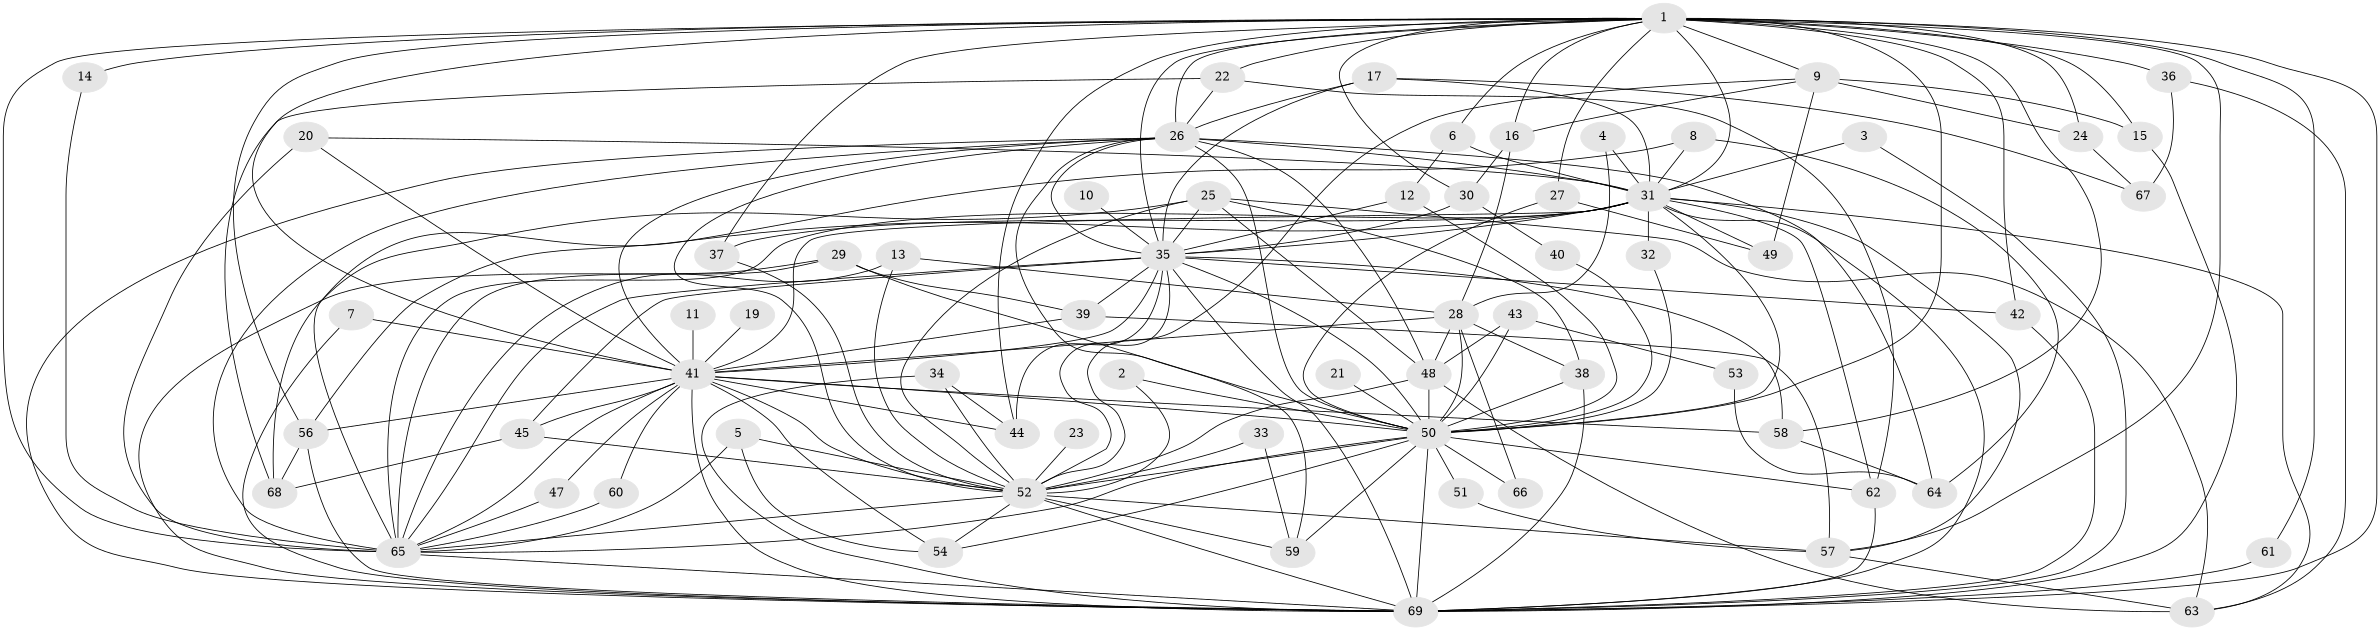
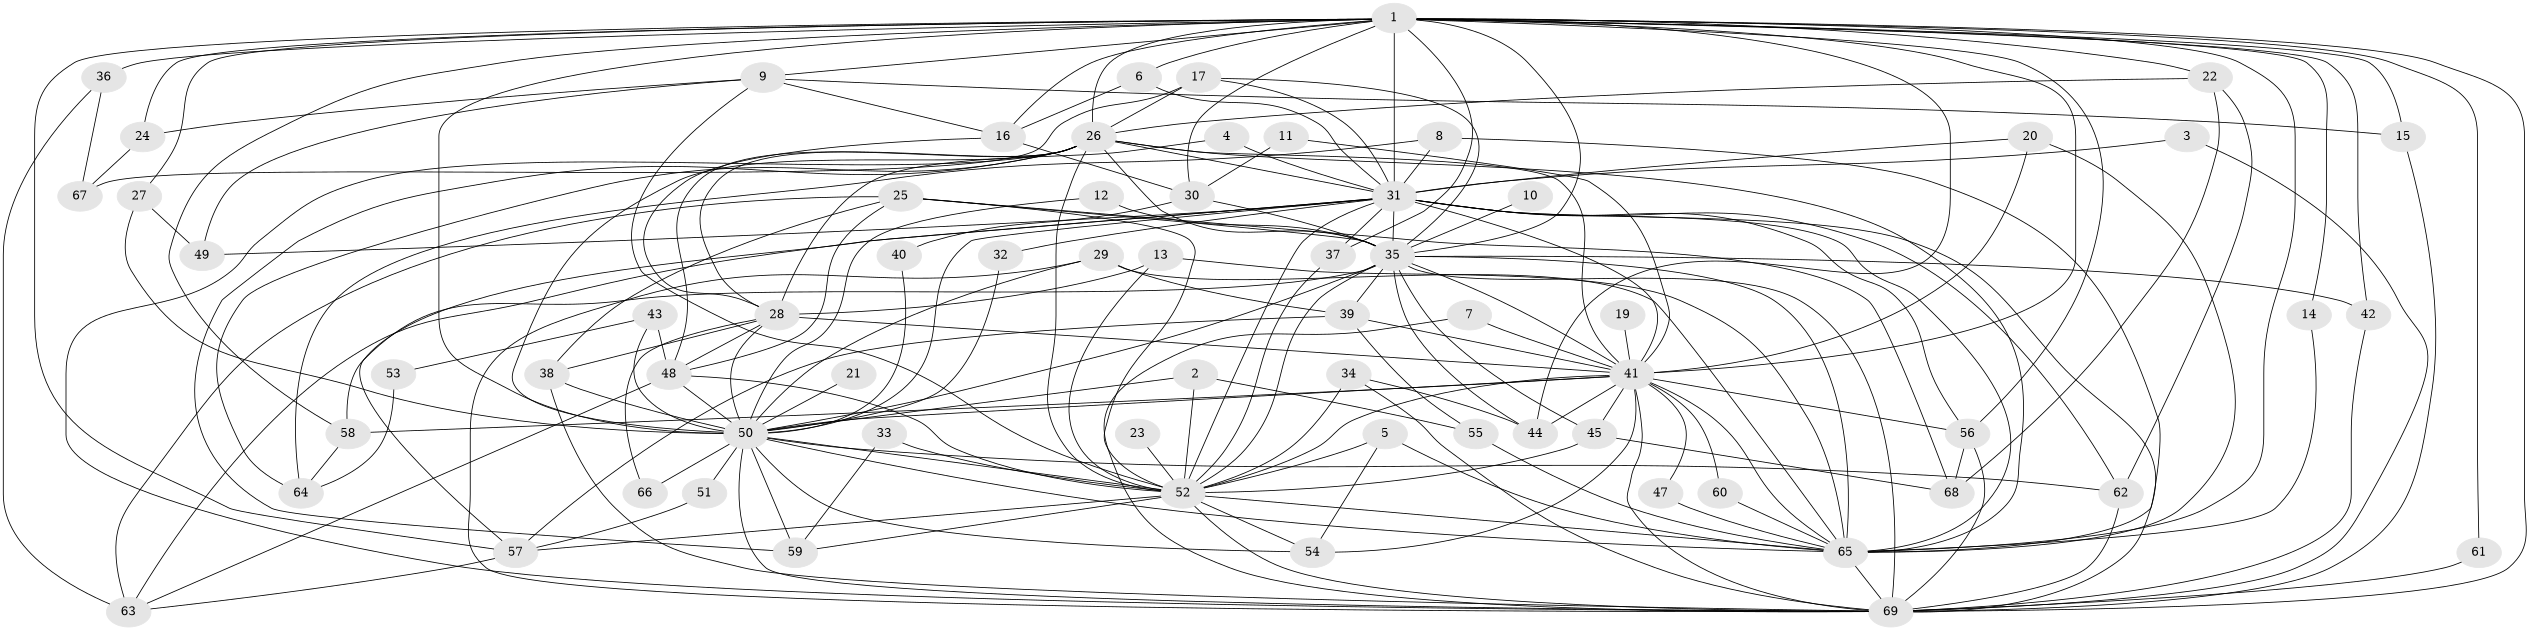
(1430, 167) -> (1071, 107)
none -> (1233, 170)
none -> (719, 180)
none -> (1263, 313)
none -> (1476, 434)
